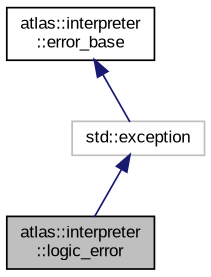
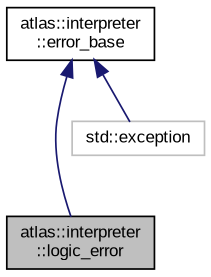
(108, 193) -> (56, 147)
